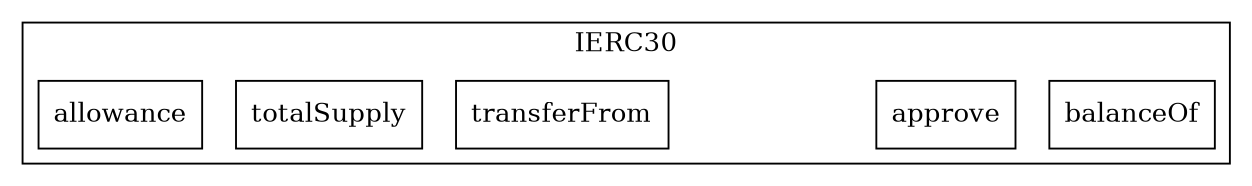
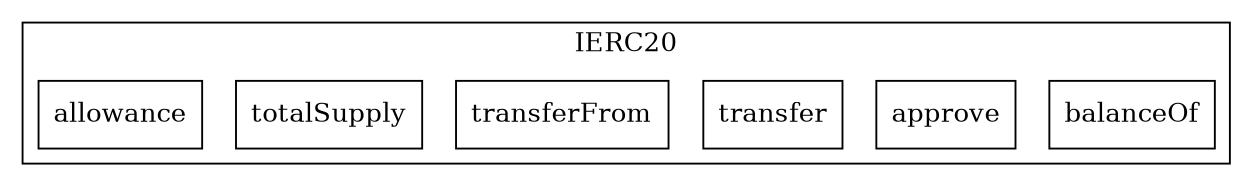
(626, 44) -> (626, 44)
none -> (773, 115)
